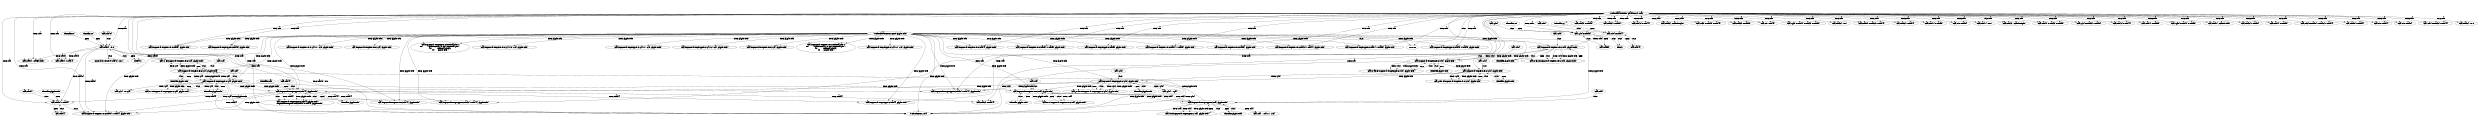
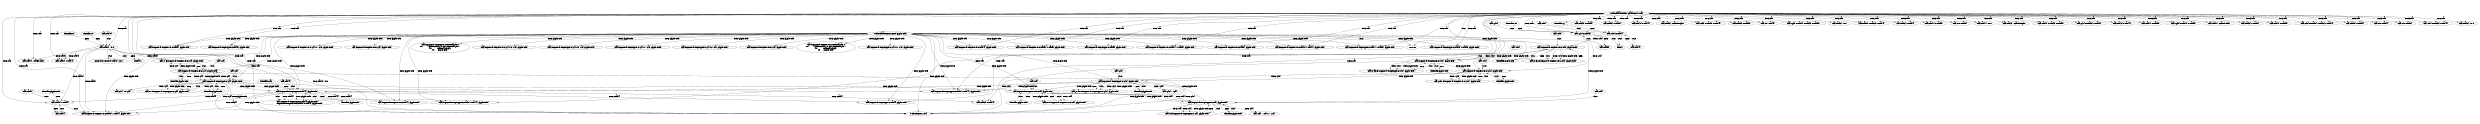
none -> (571, 47)
none -> (1566, 67)
